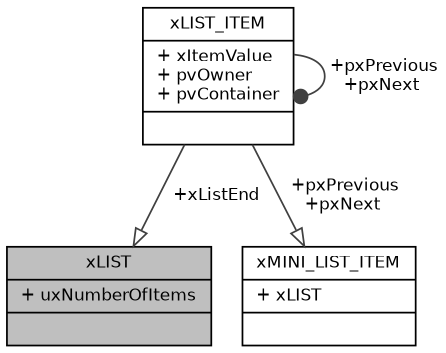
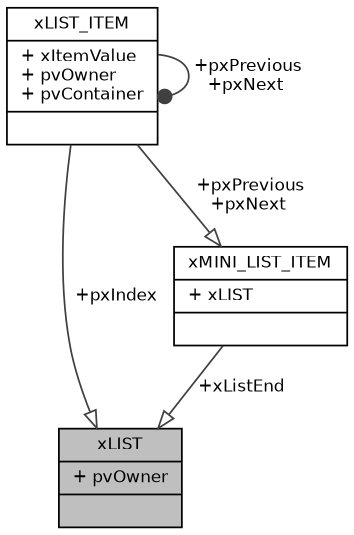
(214, 196) -> (114, 296)
(109, 295) -> (120, 477)
none -> (196, 380)
